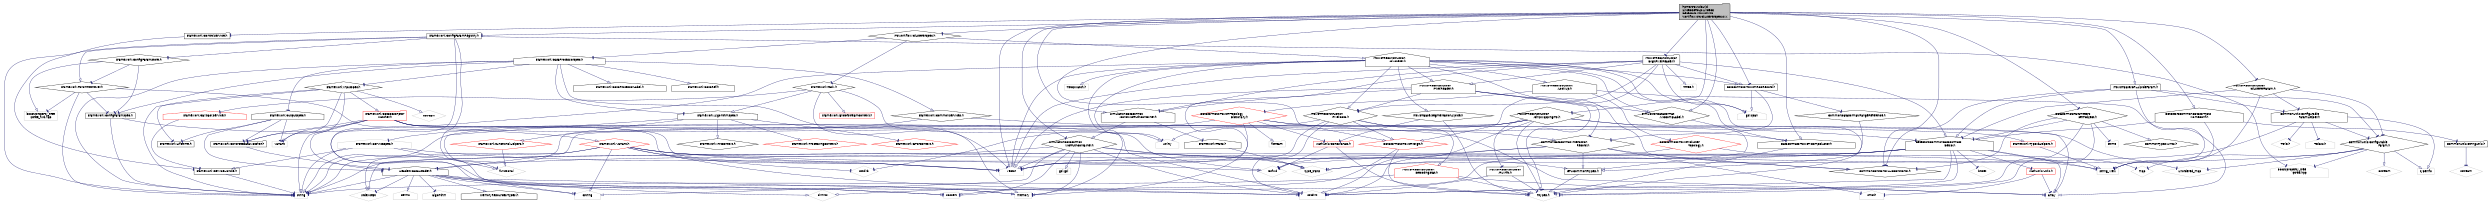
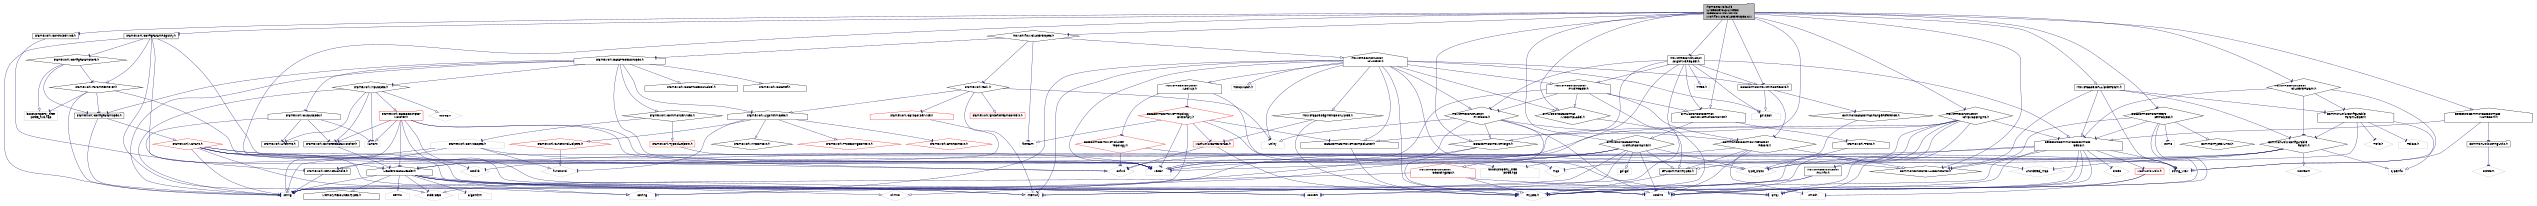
none -> (1031, 93)
(1403, 144) -> (1493, 144)
